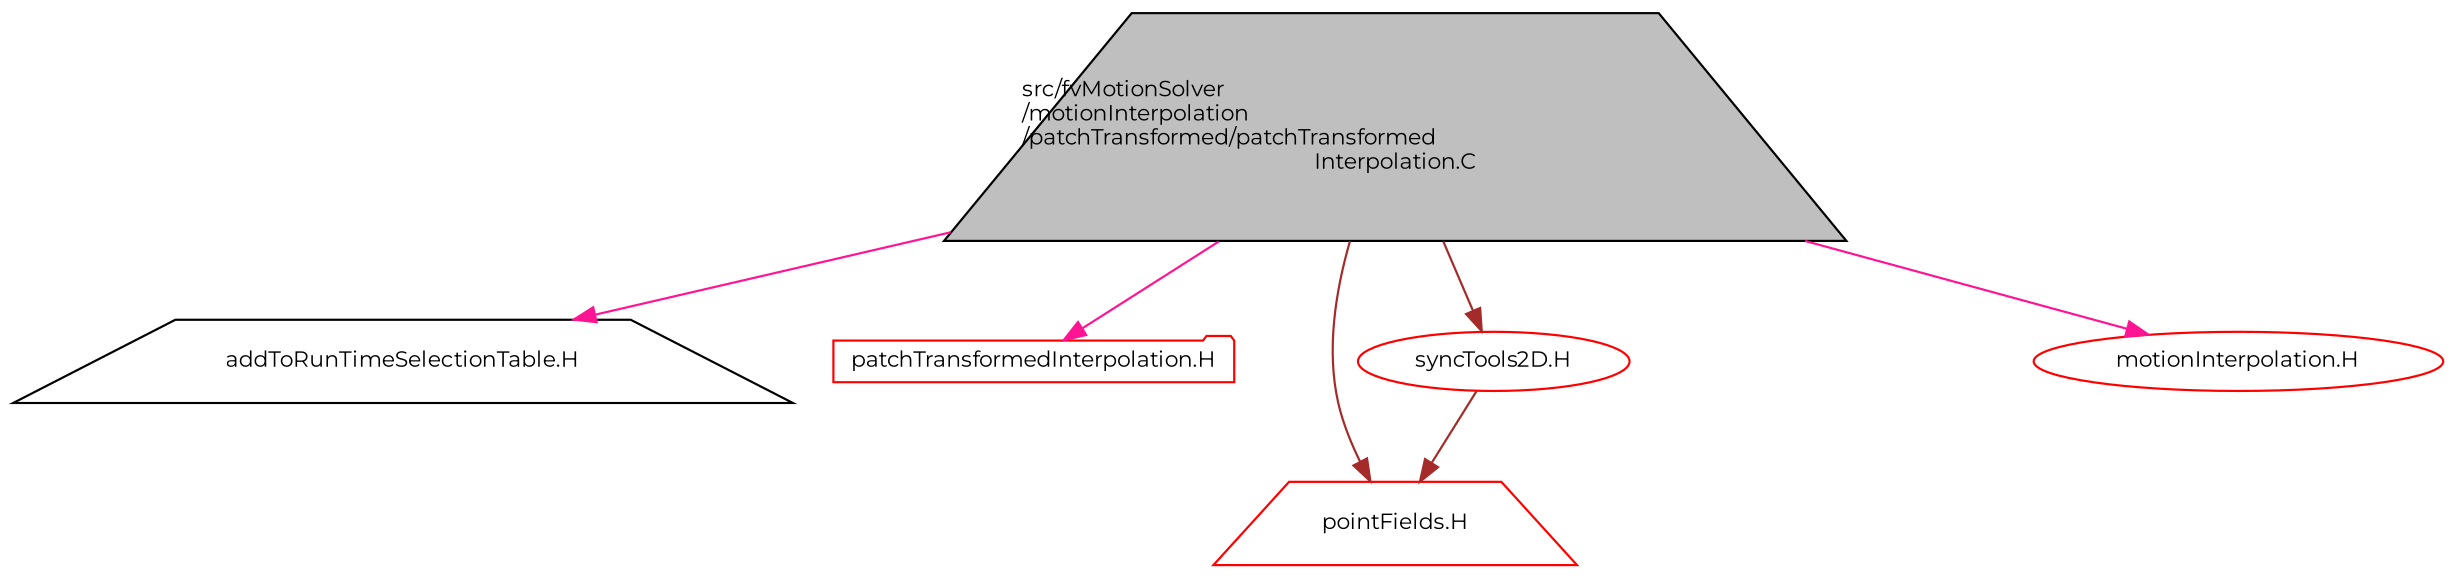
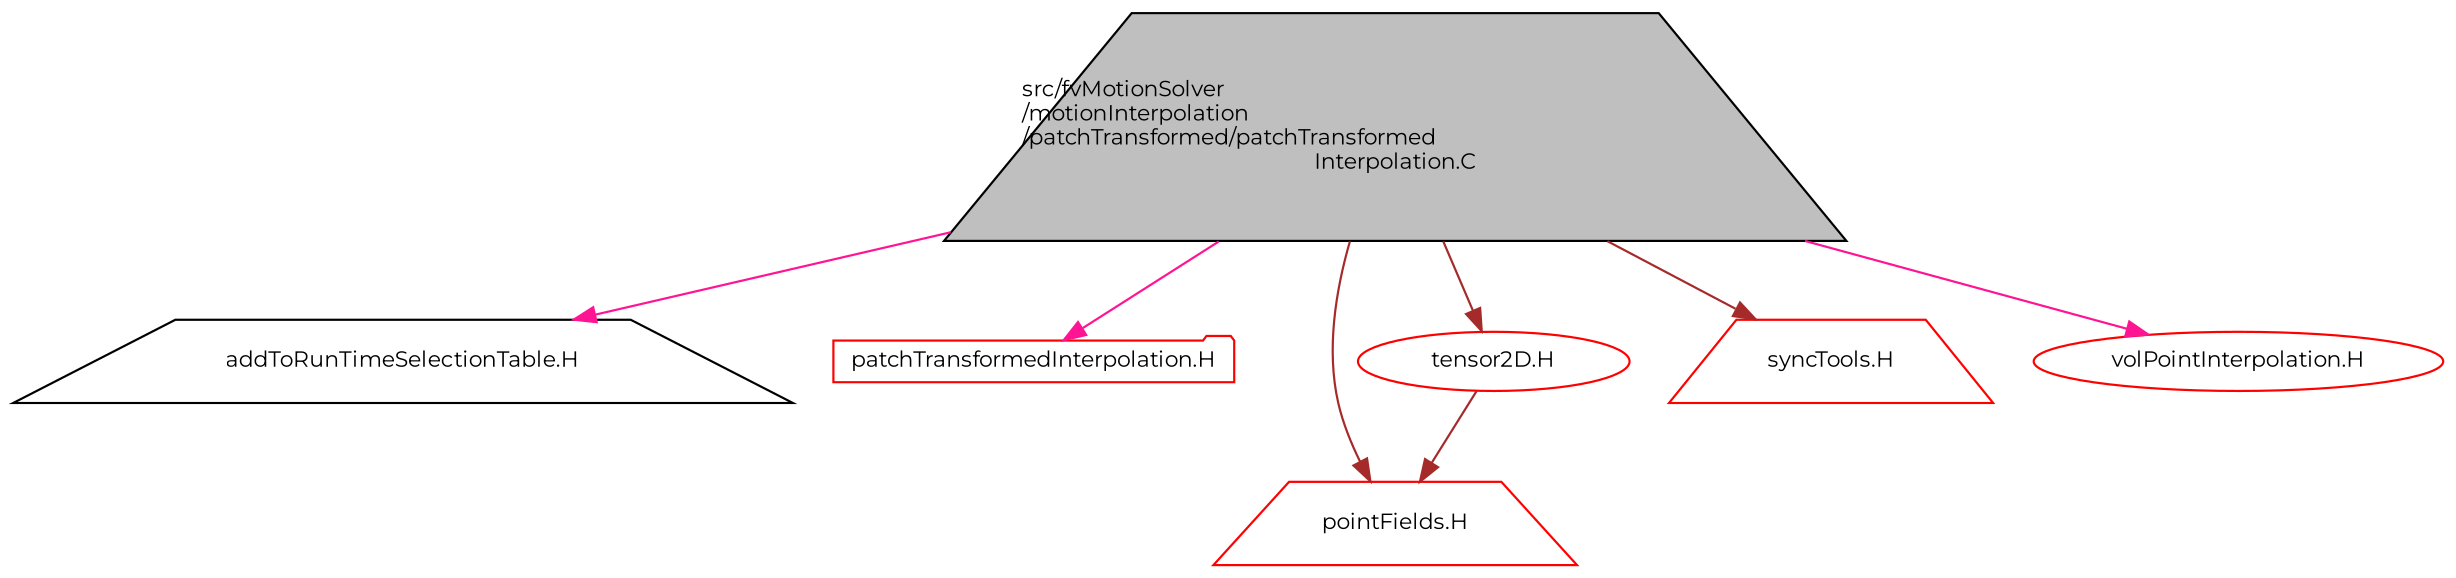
(1494, 361) -> (1494, 361)
none -> (1831, 361)
(2238, 361) -> (2238, 361)
